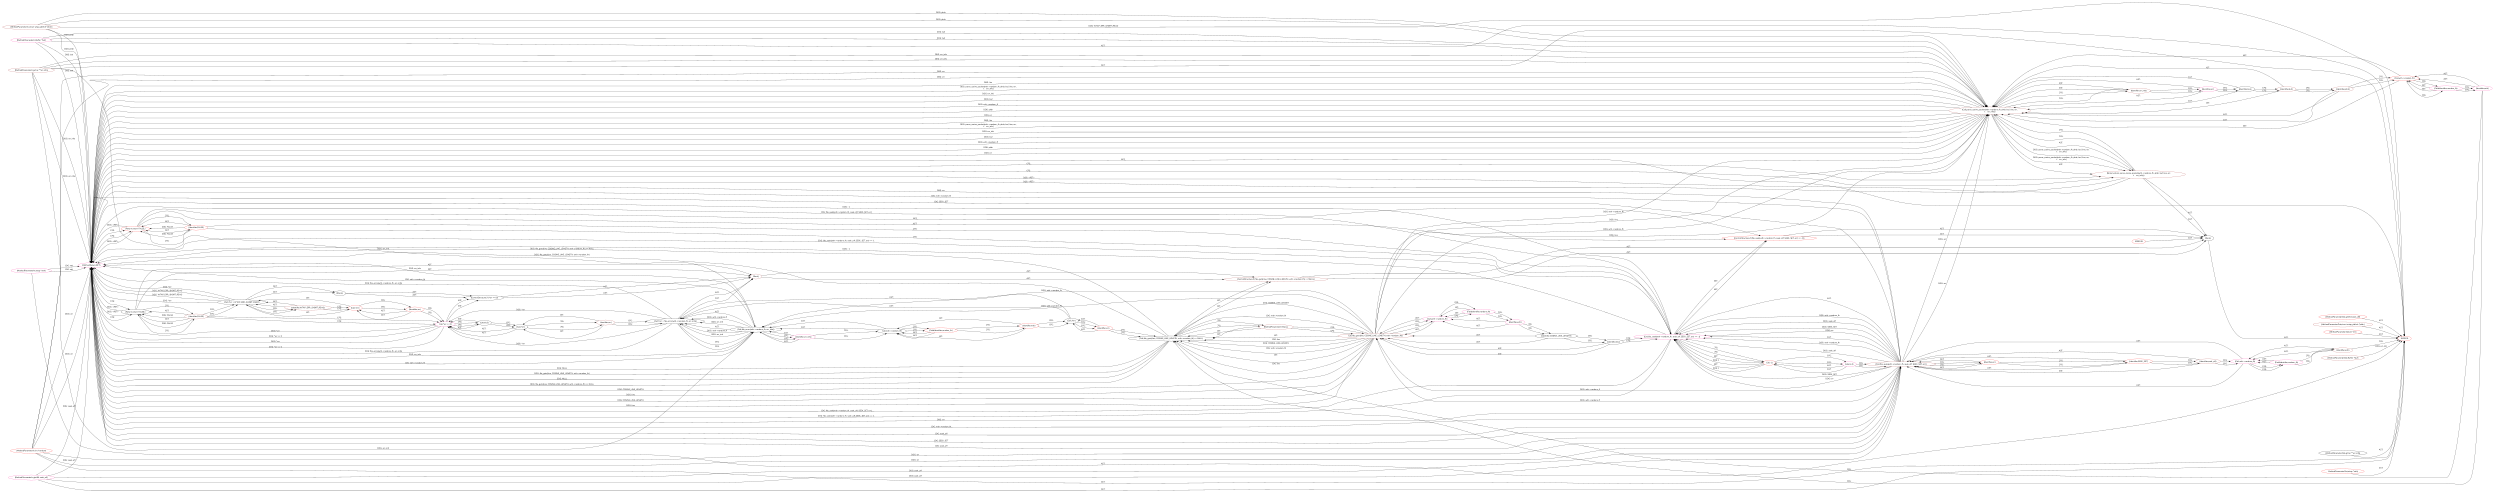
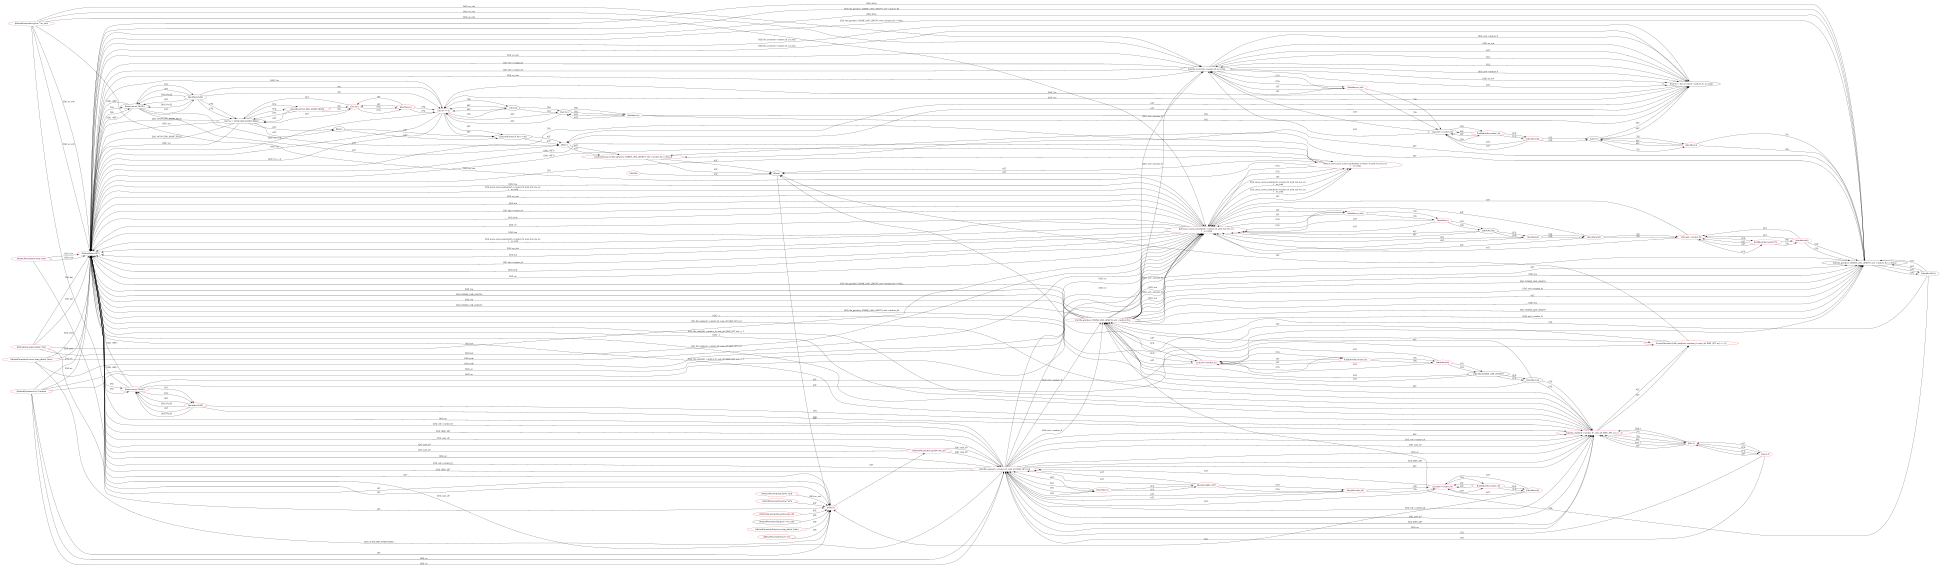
(1276, 327) -> (1928, 274)
(1272, 490) -> (879, 480)
